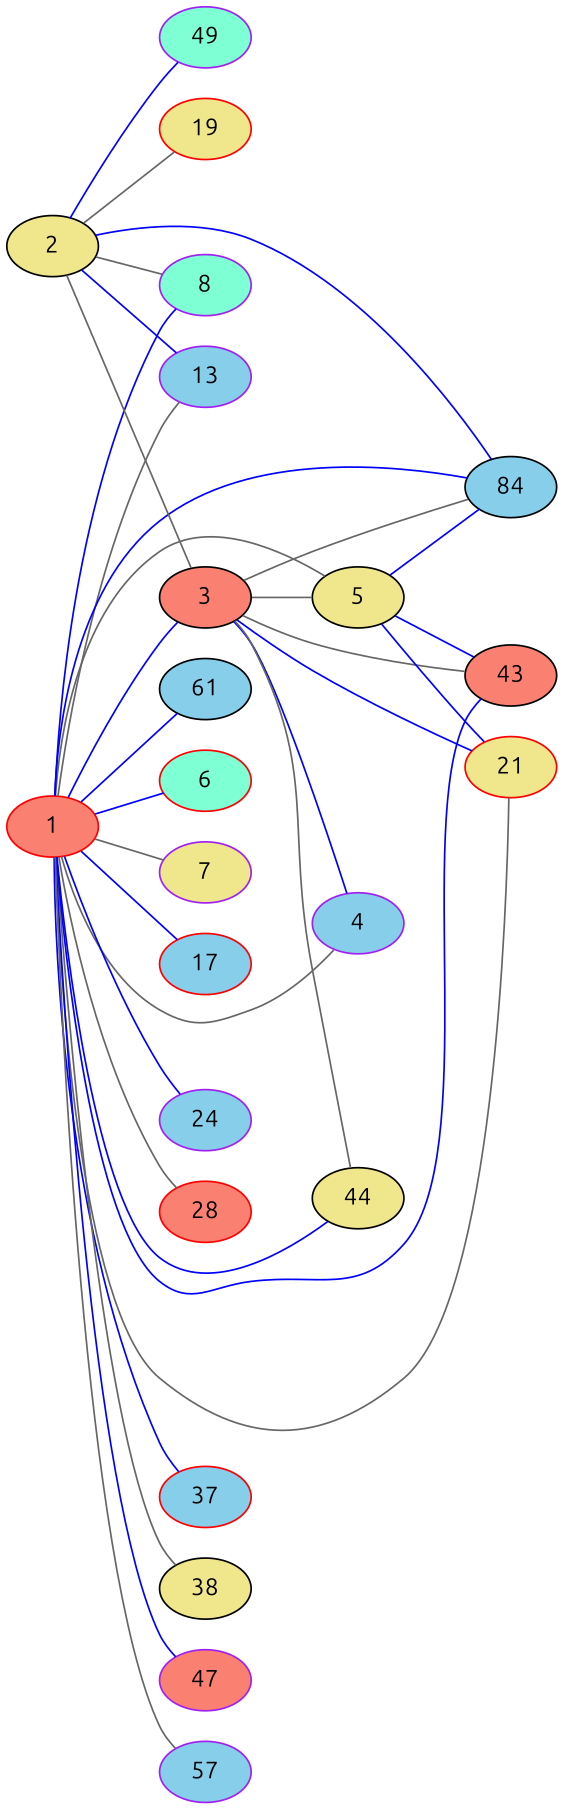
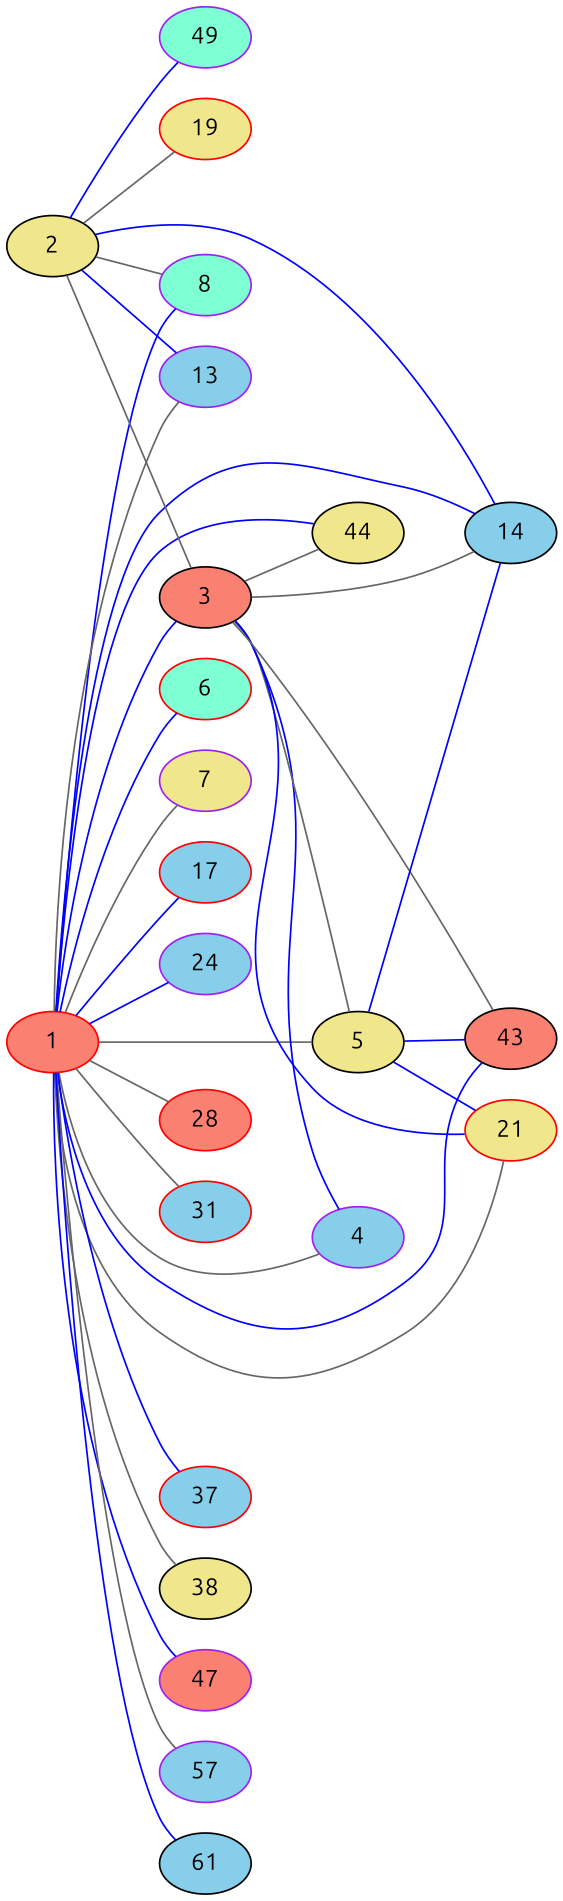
(511, 487) -> (511, 533)
none -> (205, 1212)
